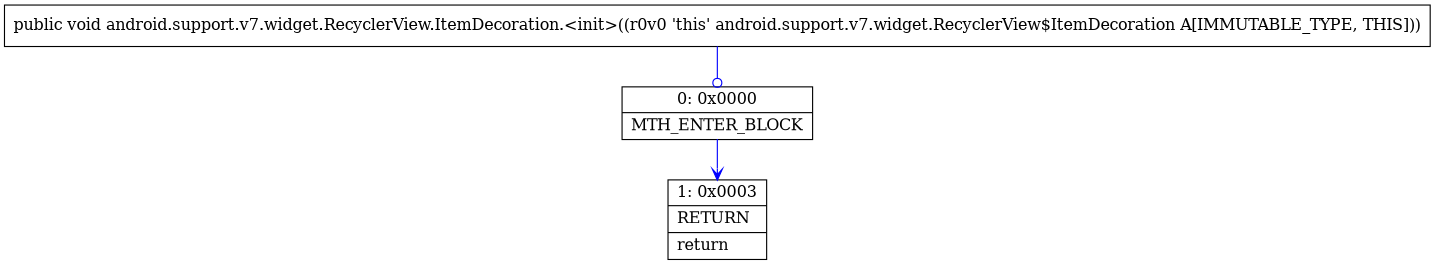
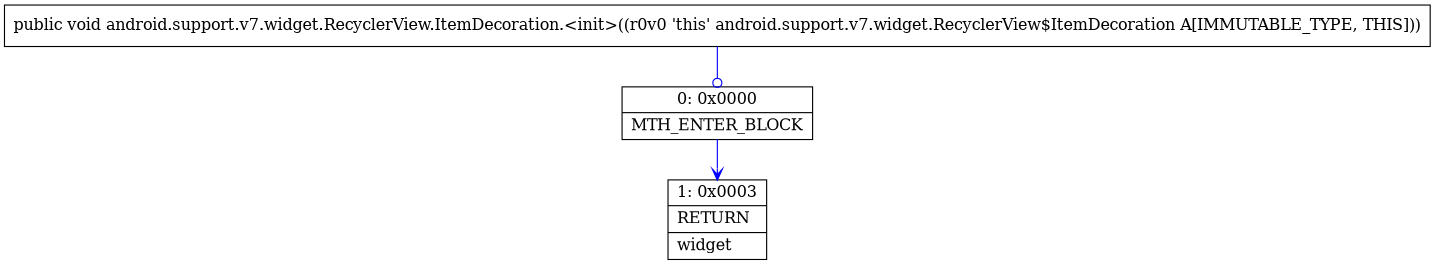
(703, 245) -> (704, 245)
